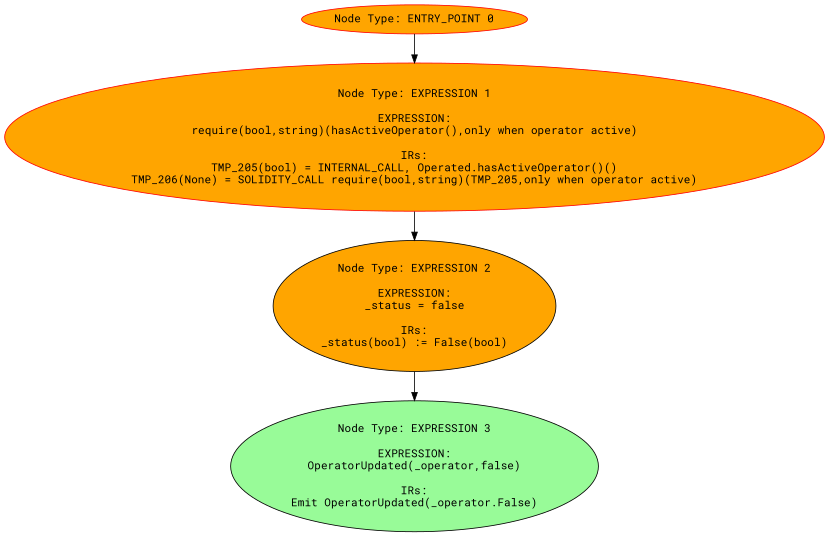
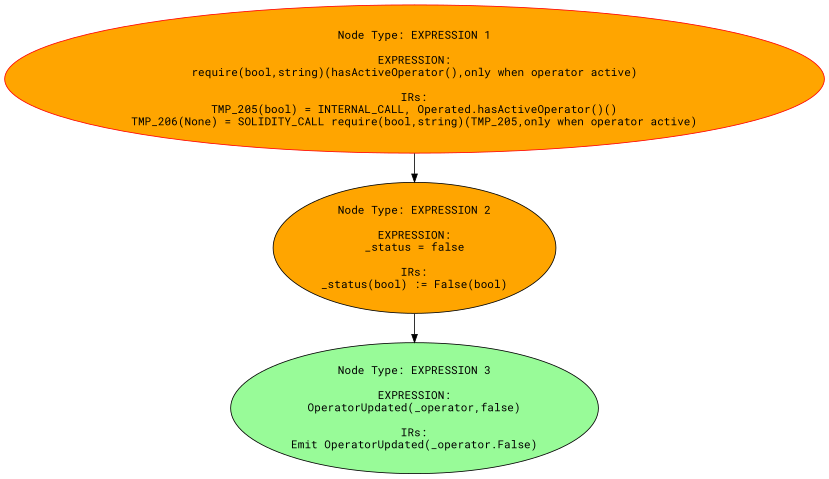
(415, 19) -> none
